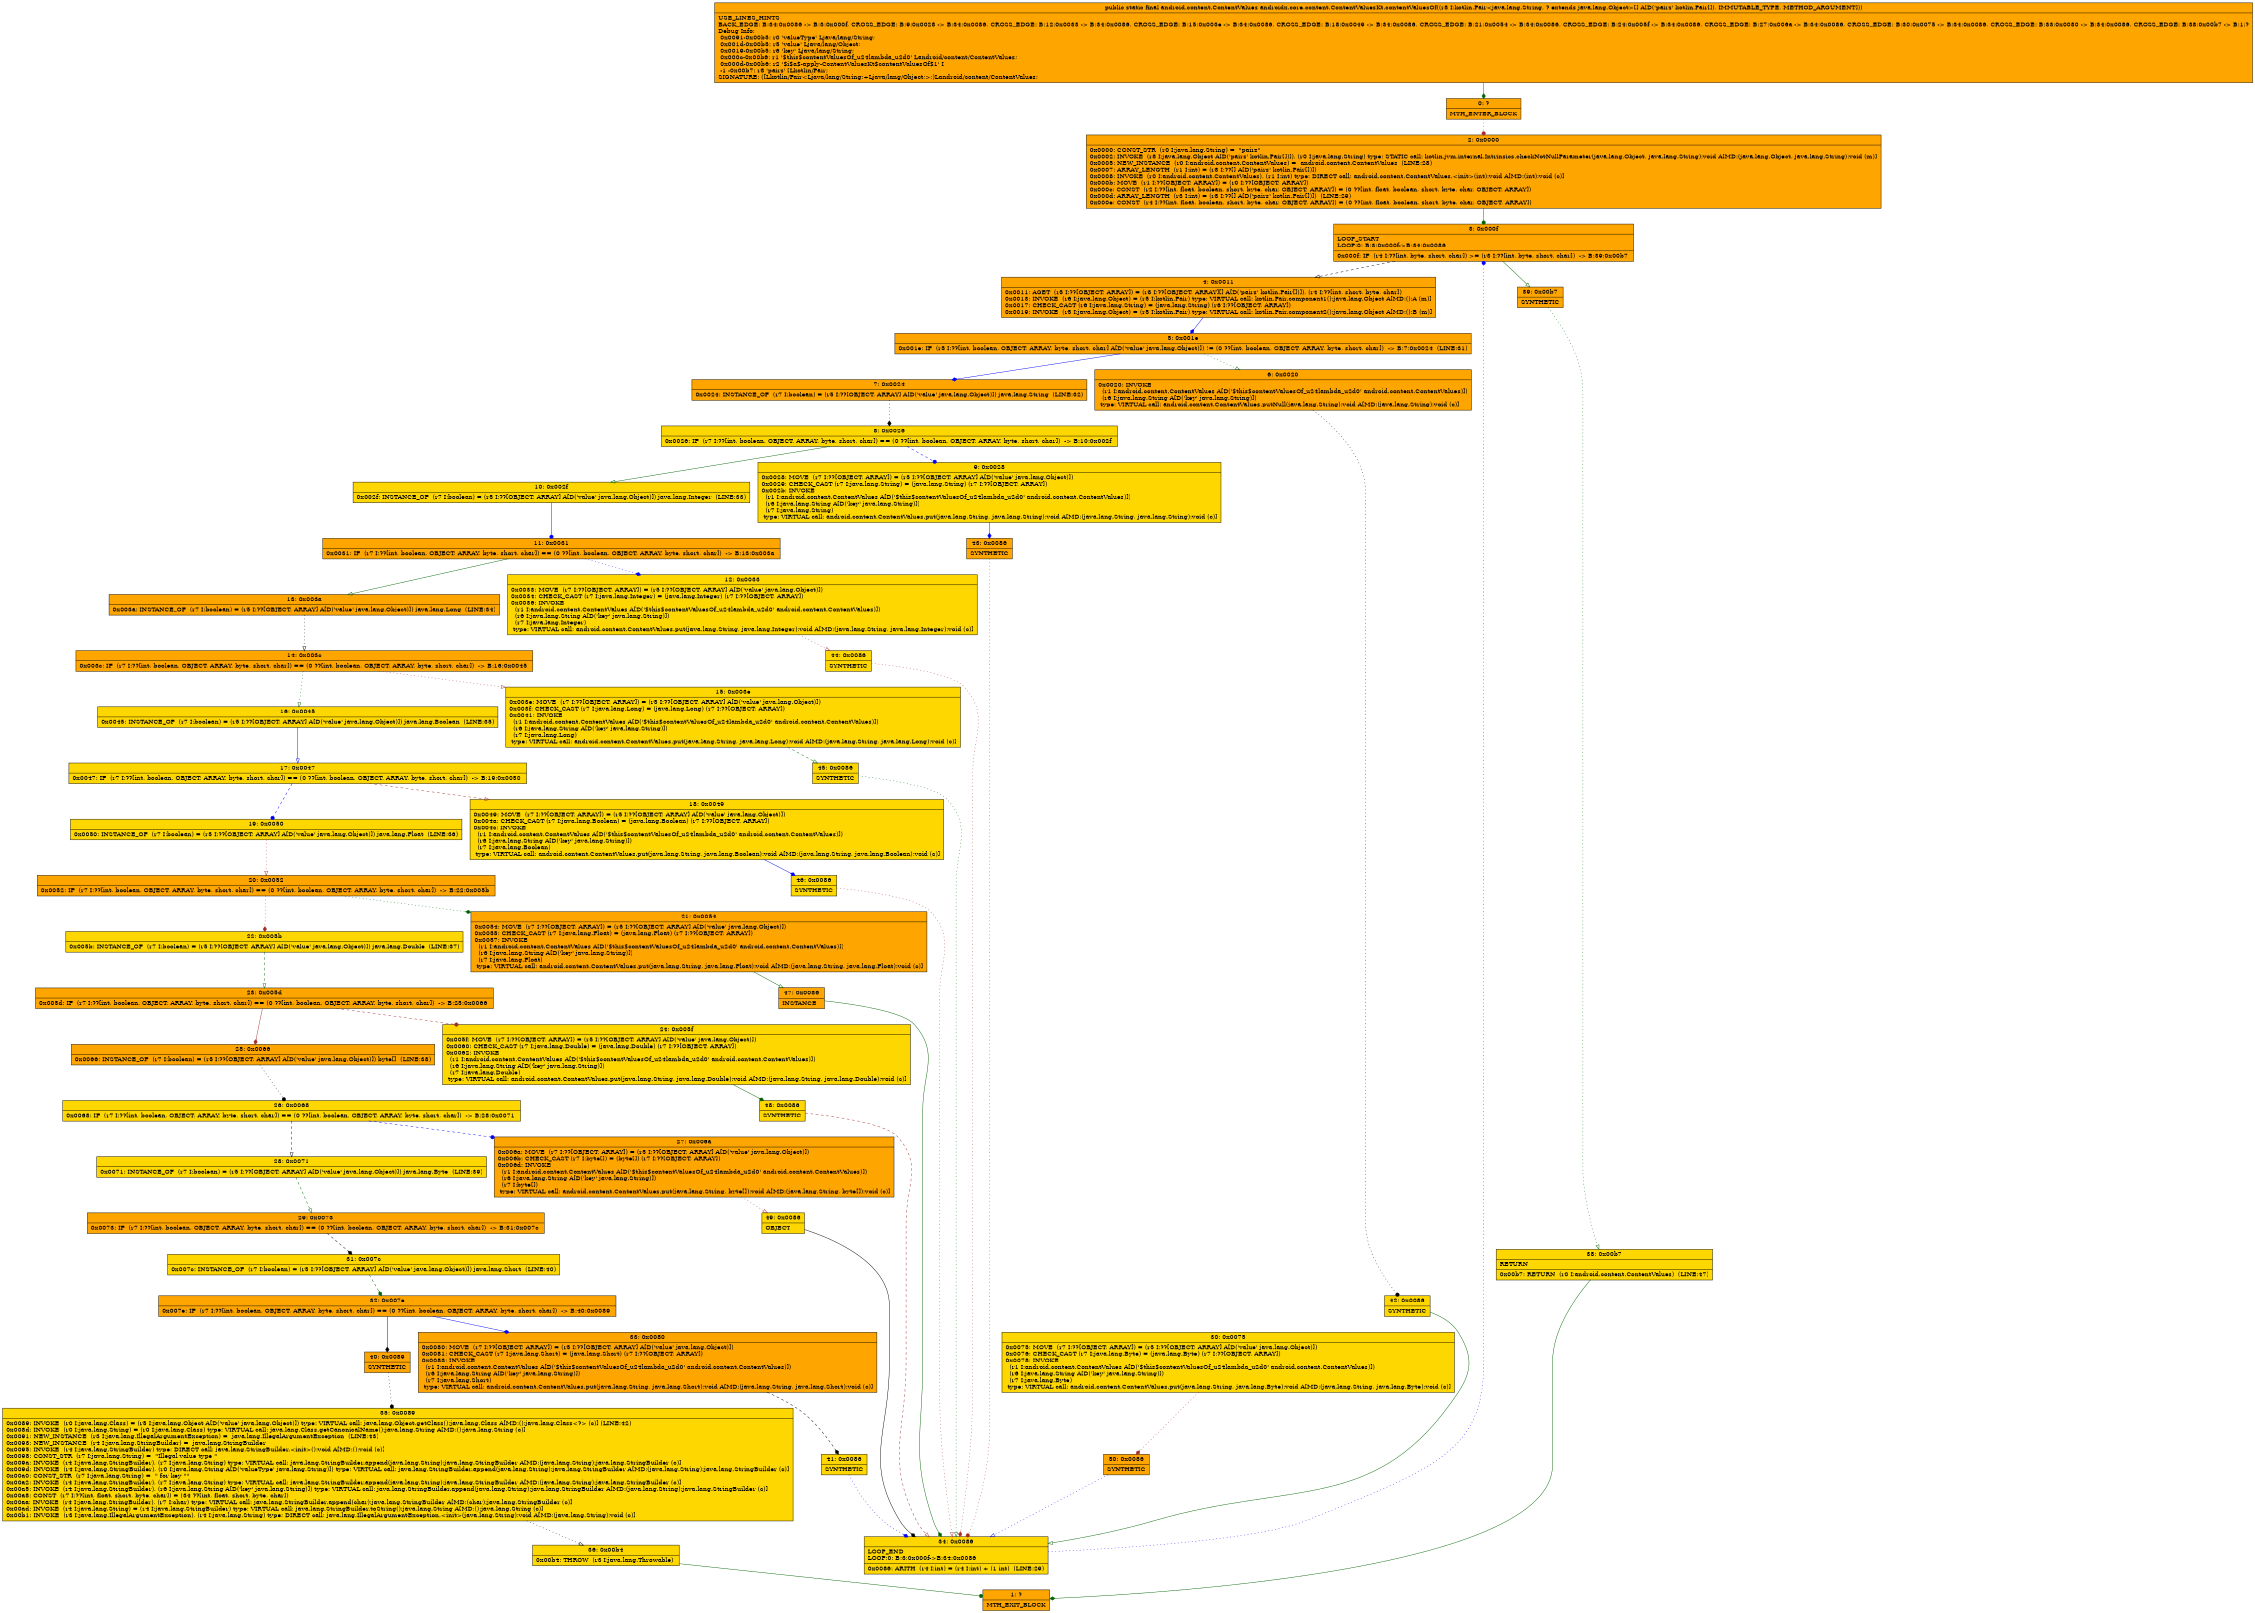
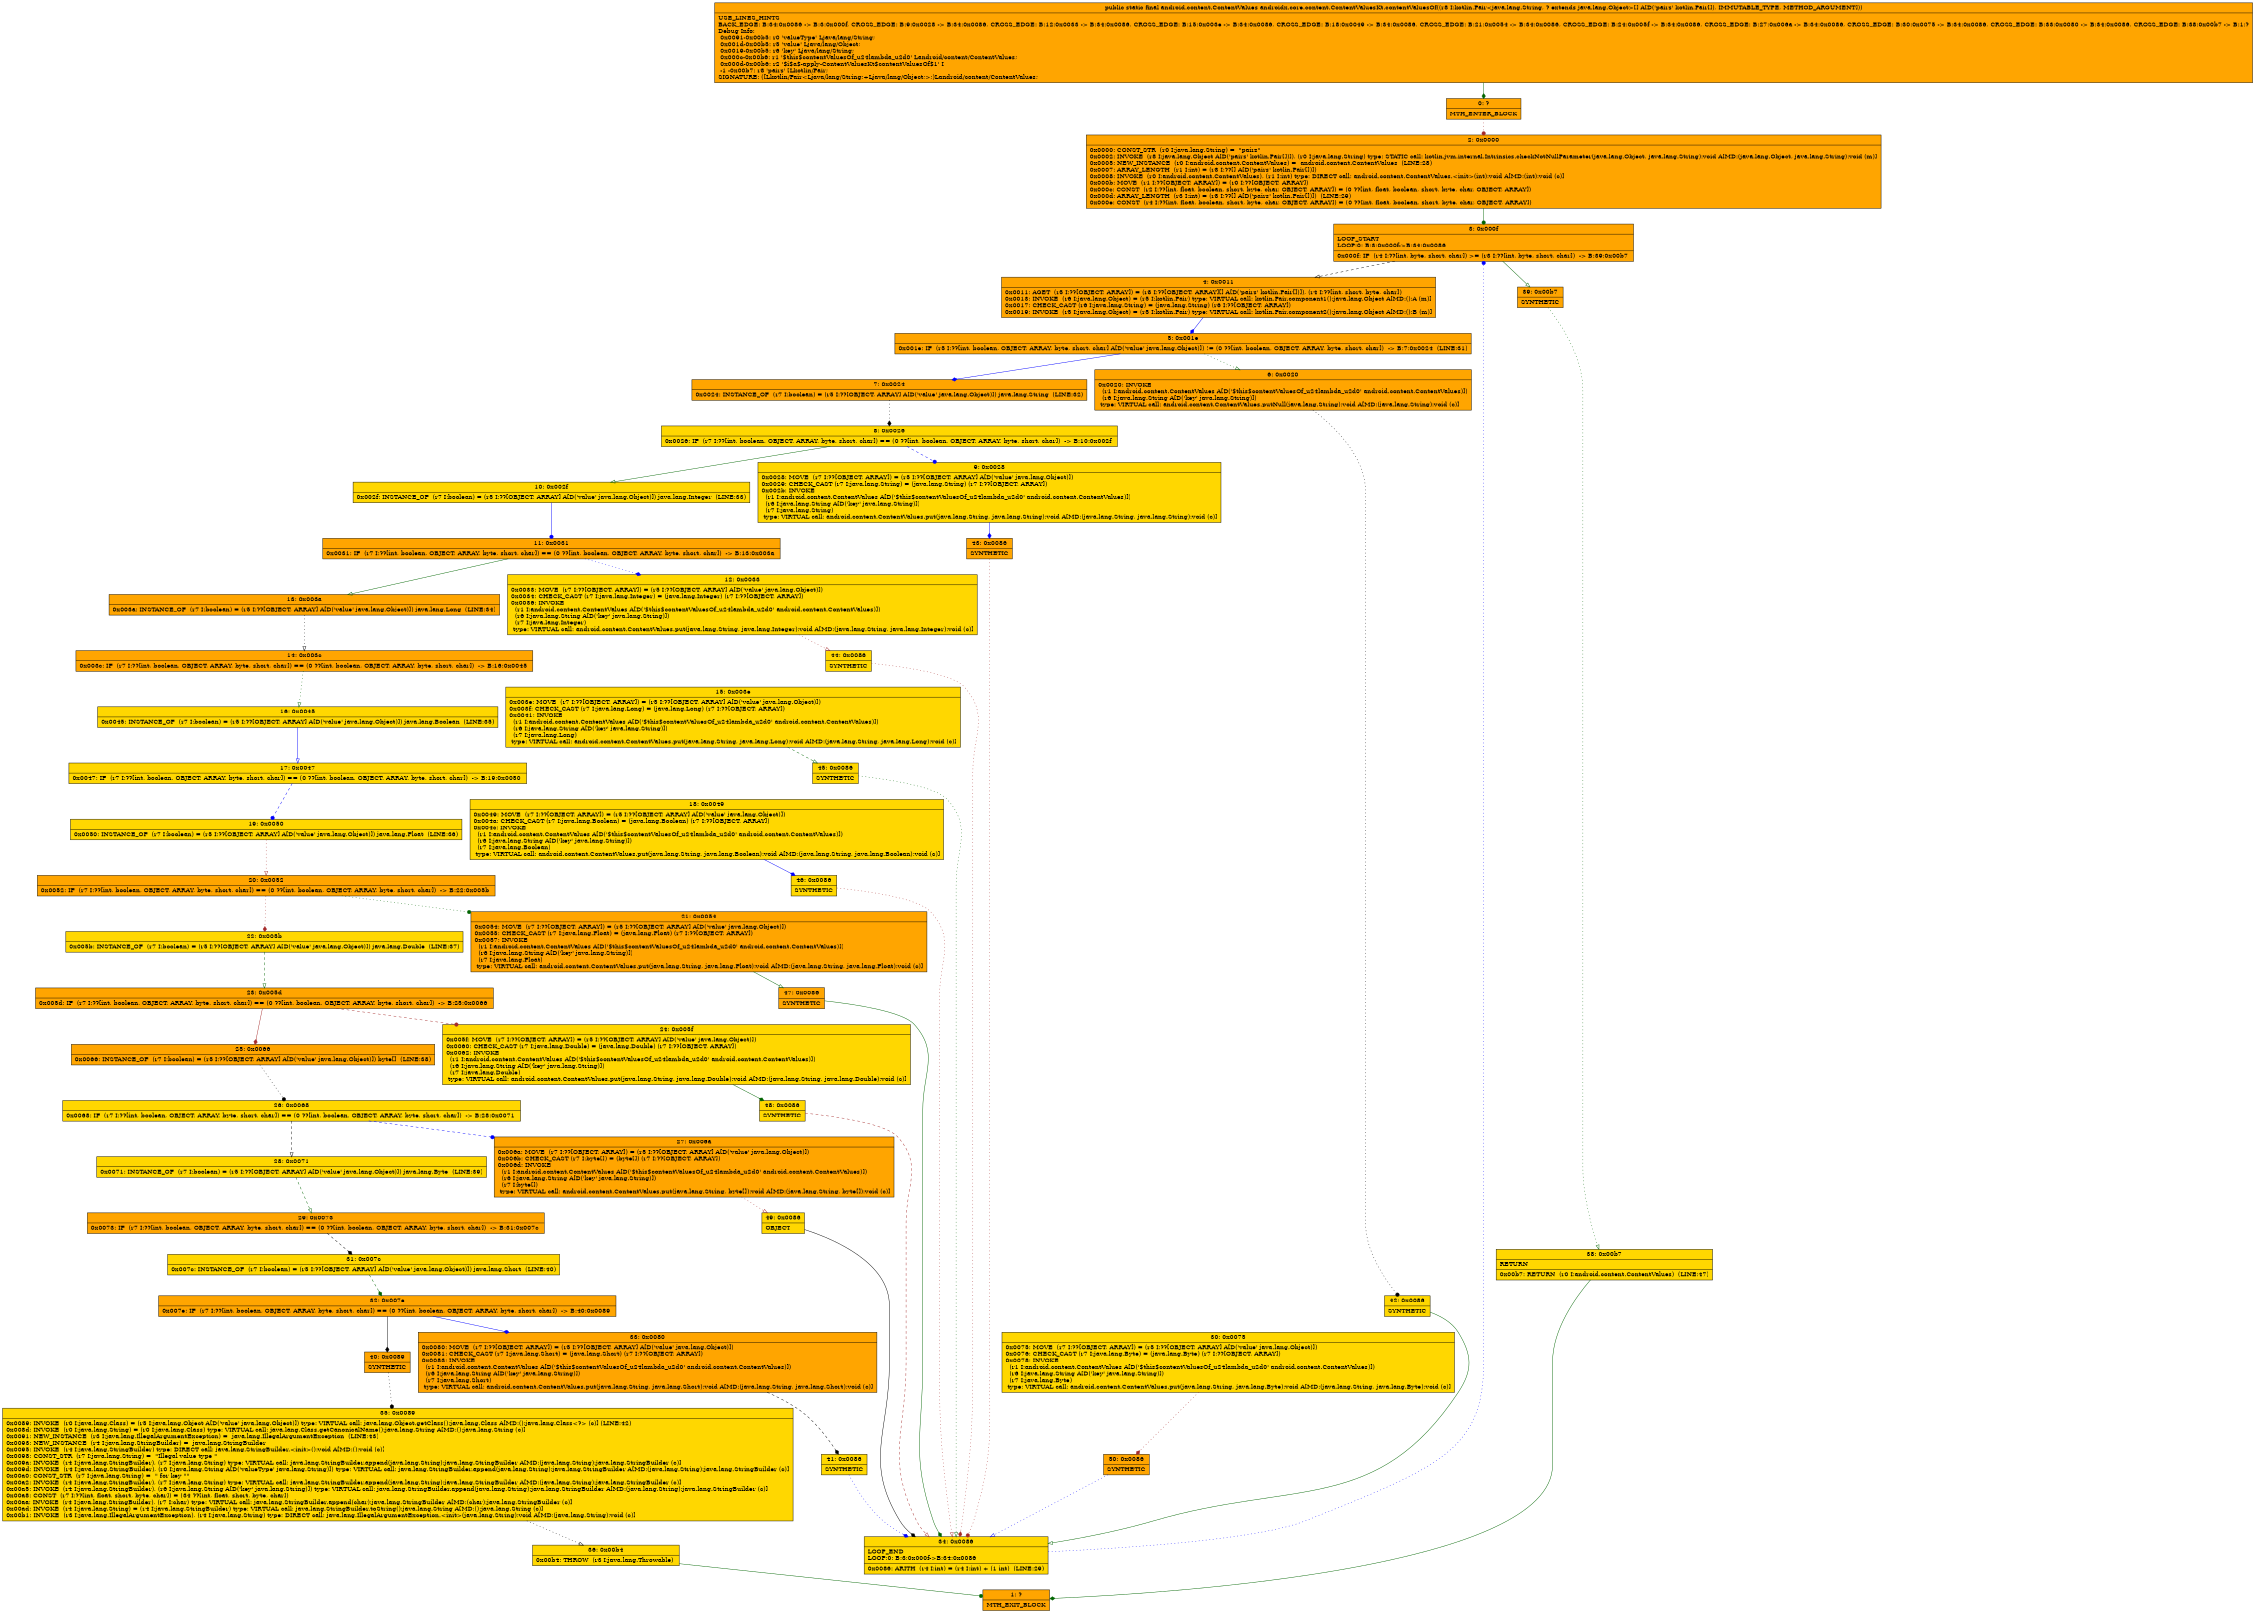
(440, 679) -> none
(427, 791) -> none
(404, 904) -> (404, 904)
(800, 1003) -> (802, 1003)
